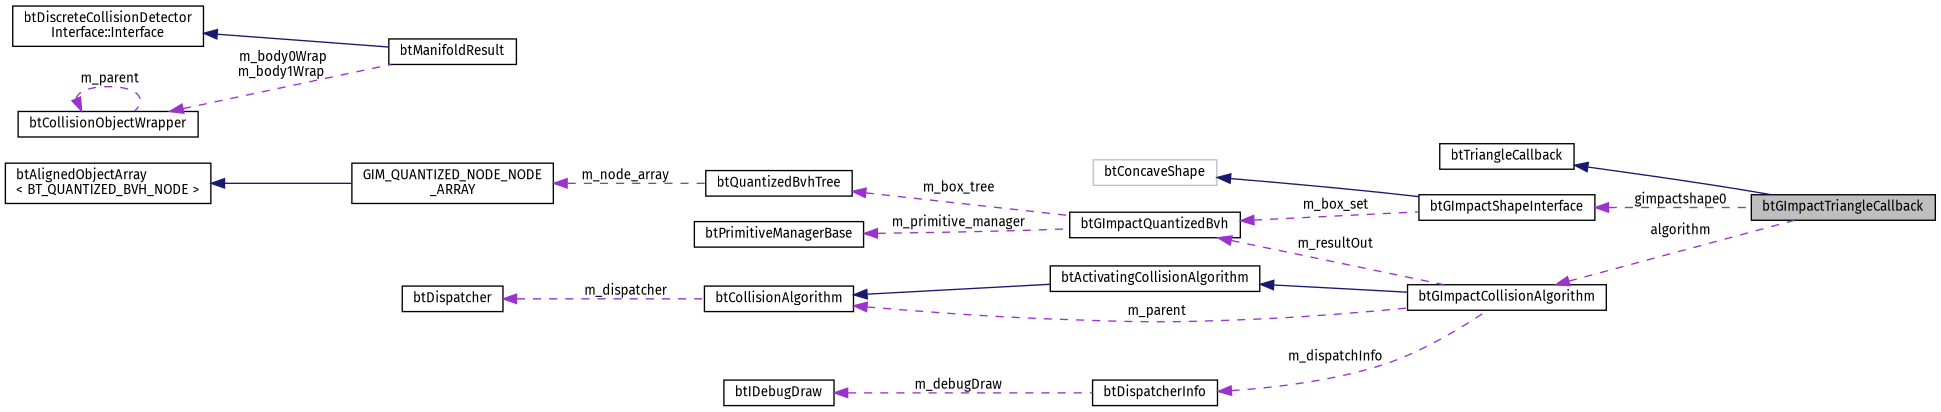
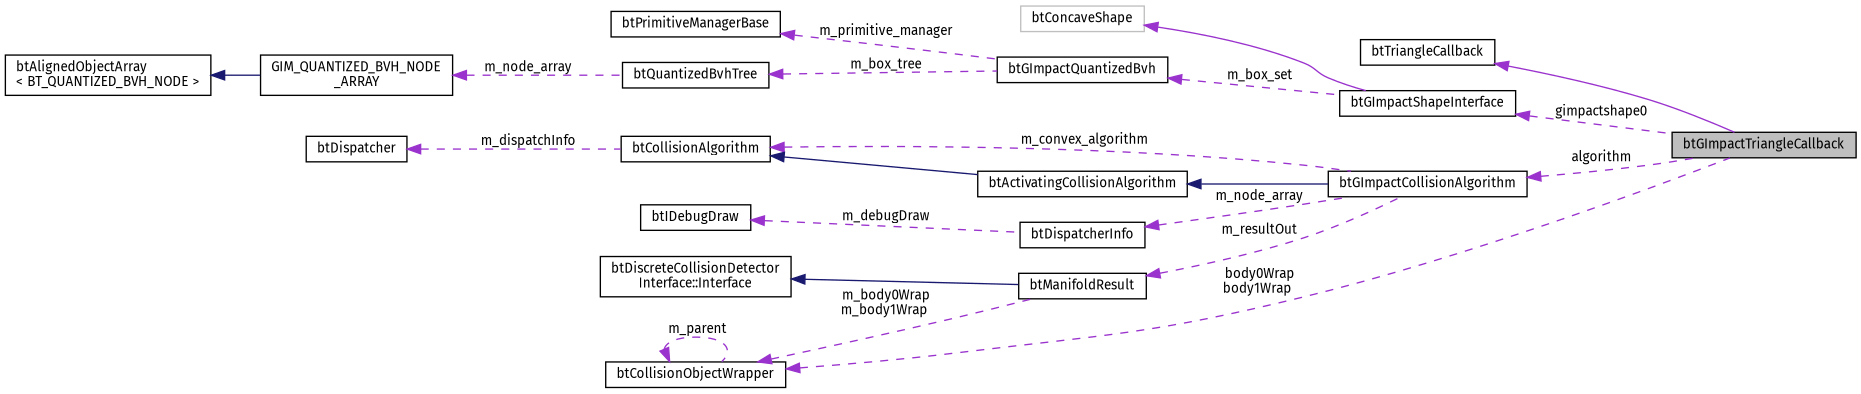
(1680, 180) -> (1623, 92)
(453, 183) -> (357, 75)
(1325, 187) -> (1265, 50)
(1338, 263) -> (1284, 244)
(624, 291) -> (526, 142)
none -> (1274, 304)
(1155, 312) -> (1083, 140)
(1334, 357) -> (1258, 197)
